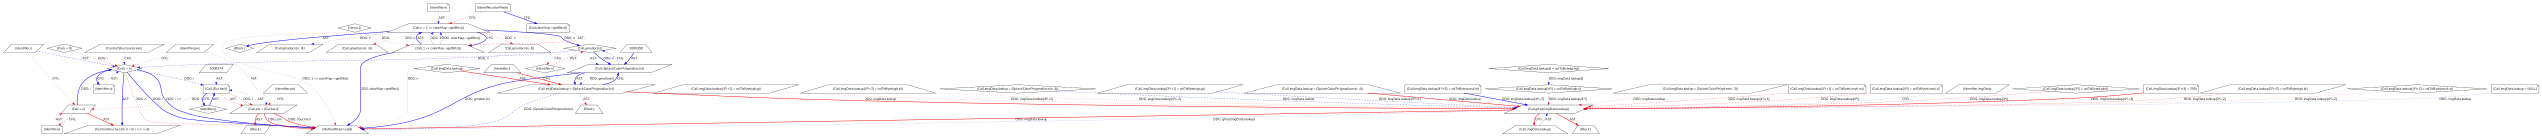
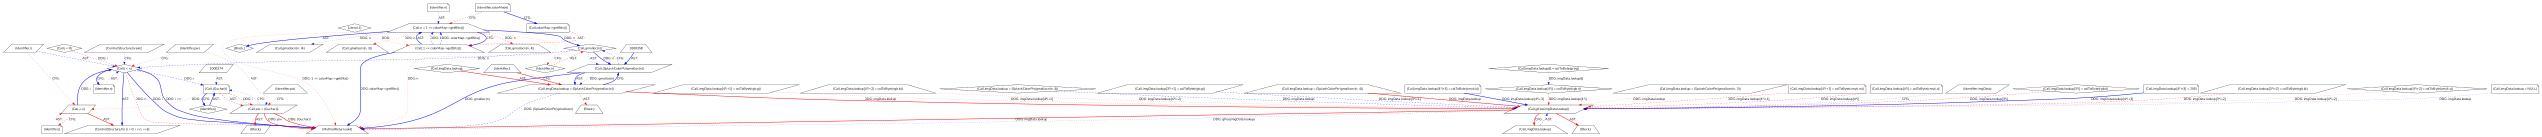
(1700, 89) -> (1700, 89)
(261, 99) -> (261, 99)
(1865, 105) -> (1865, 105)
